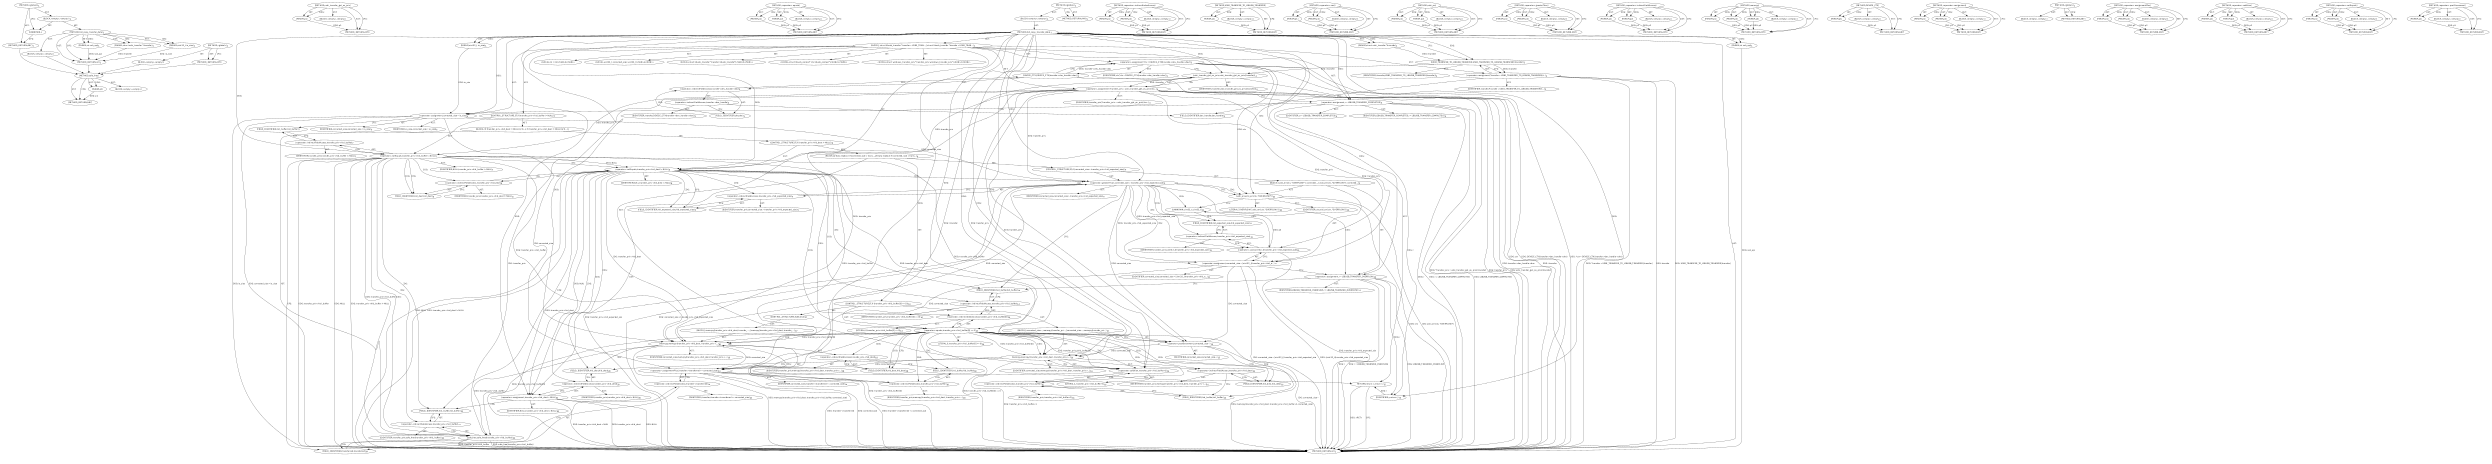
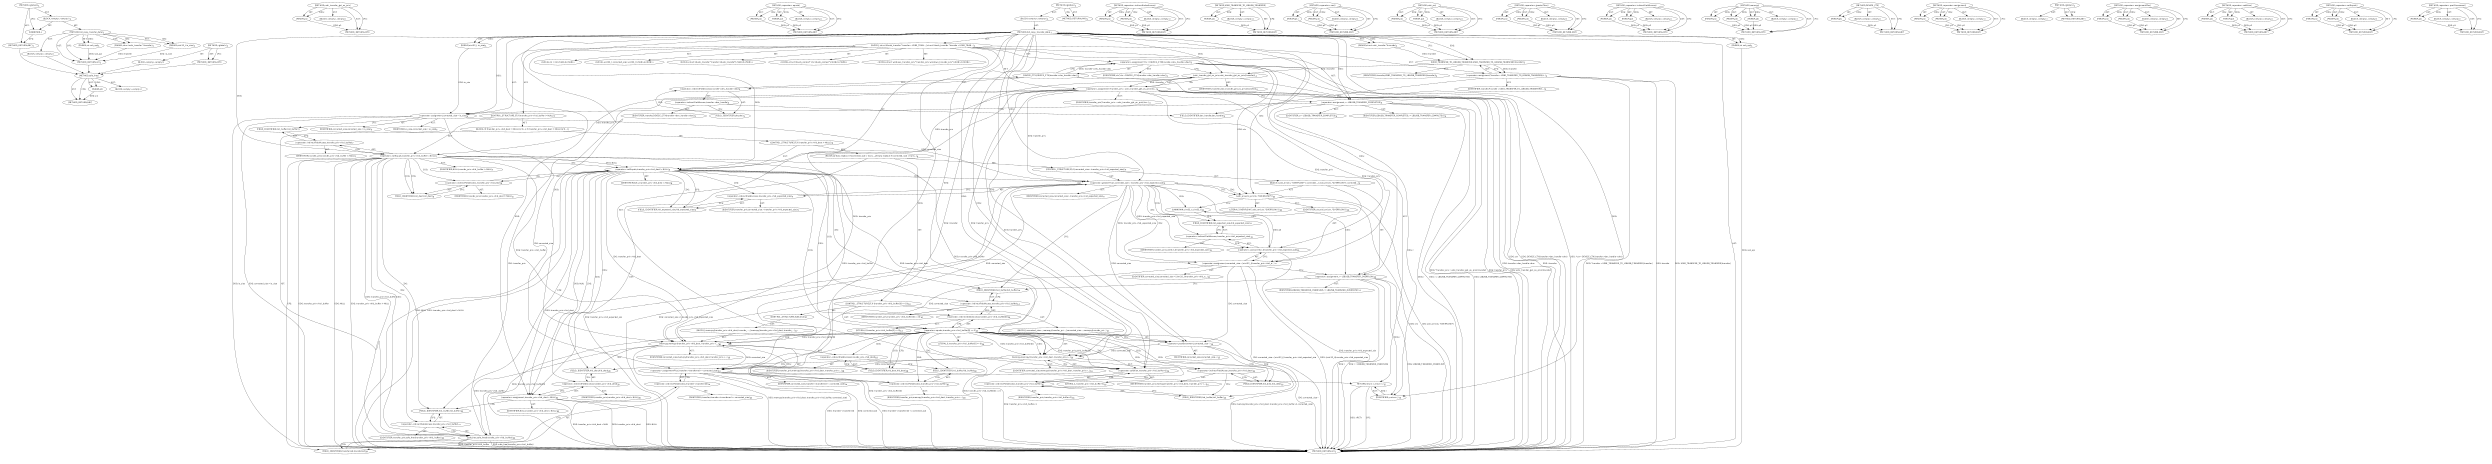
none -> (1373, 392)
